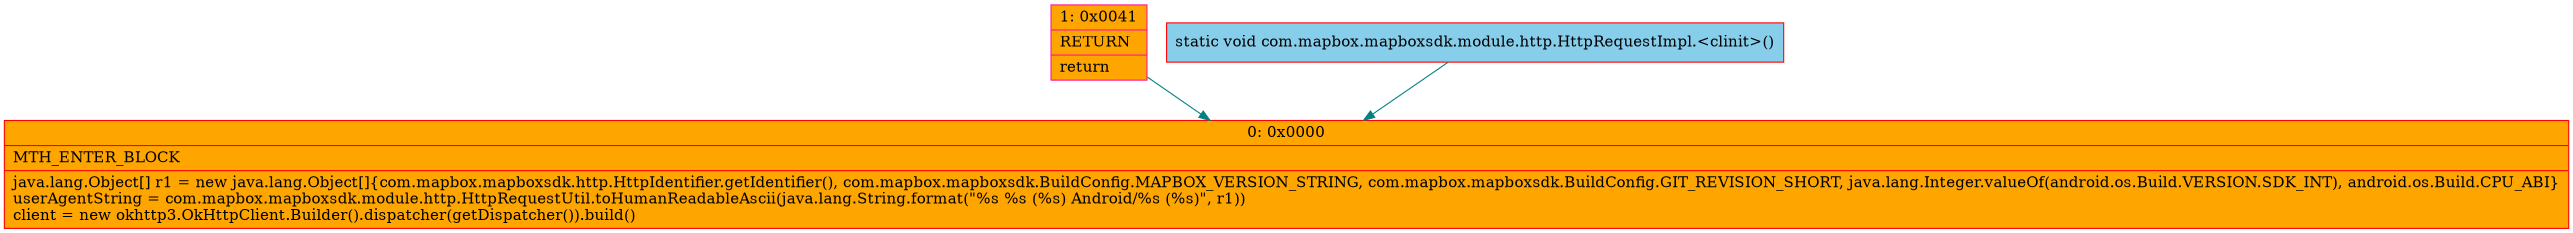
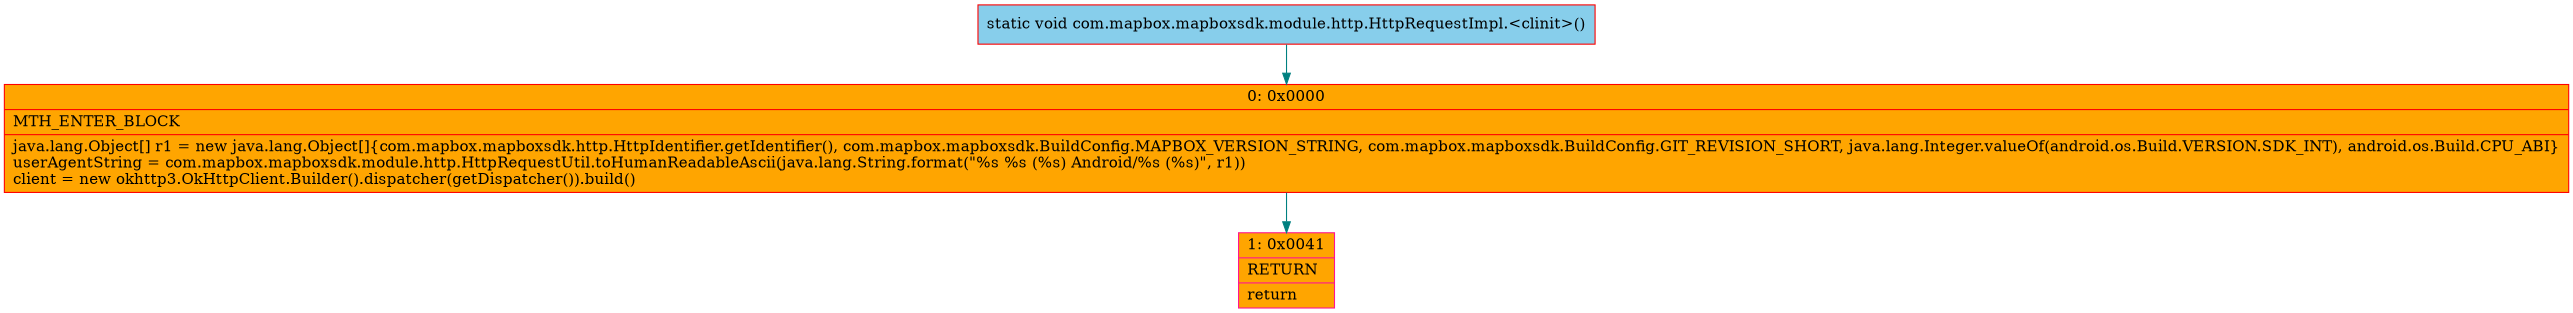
(1174, 96) -> (1287, 207)
